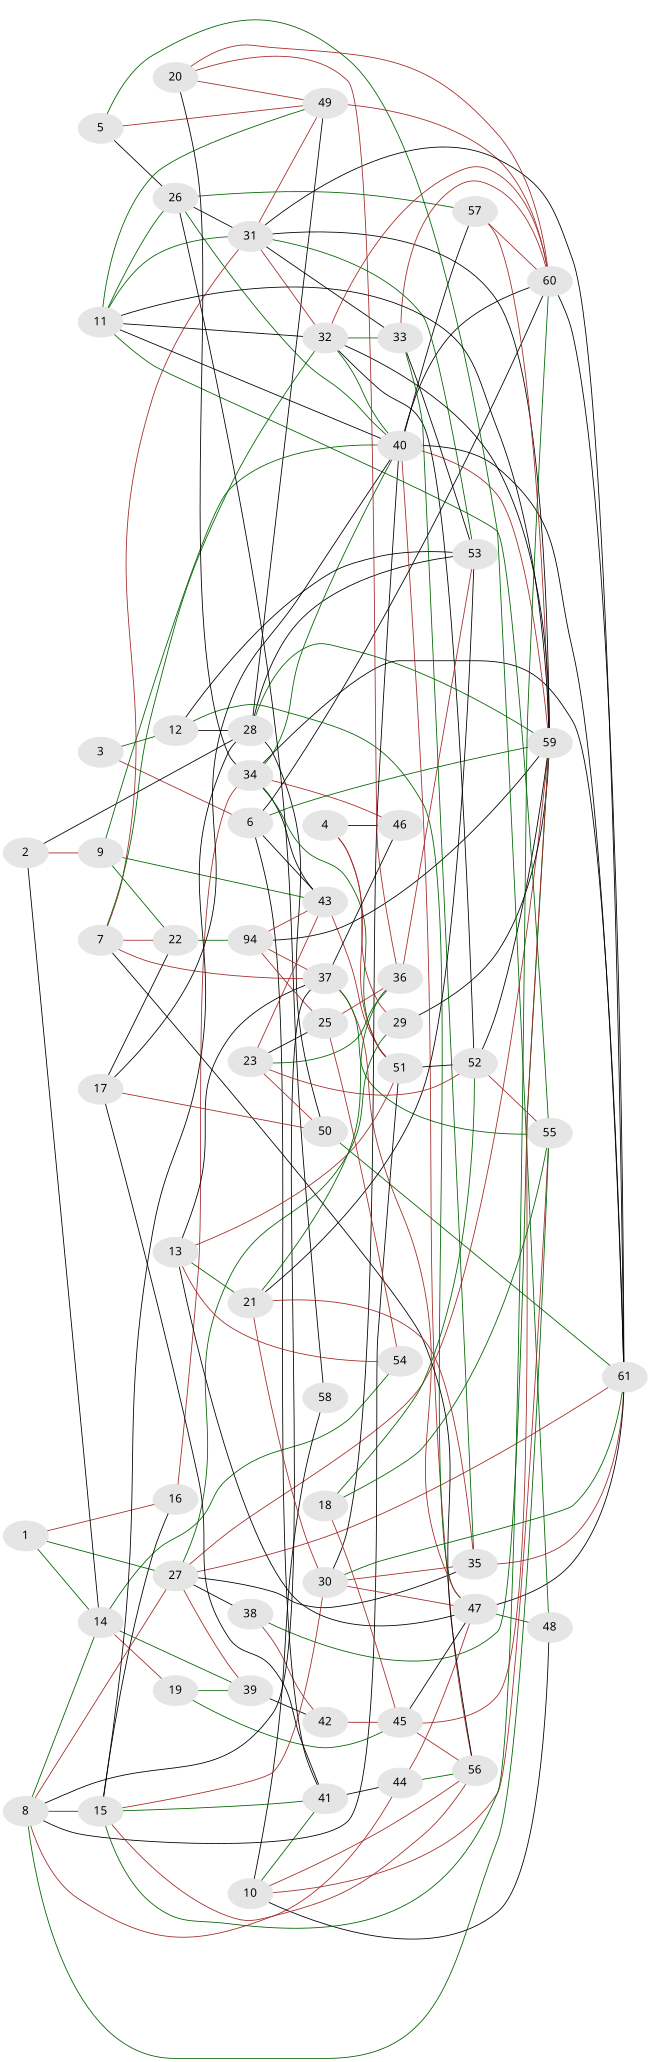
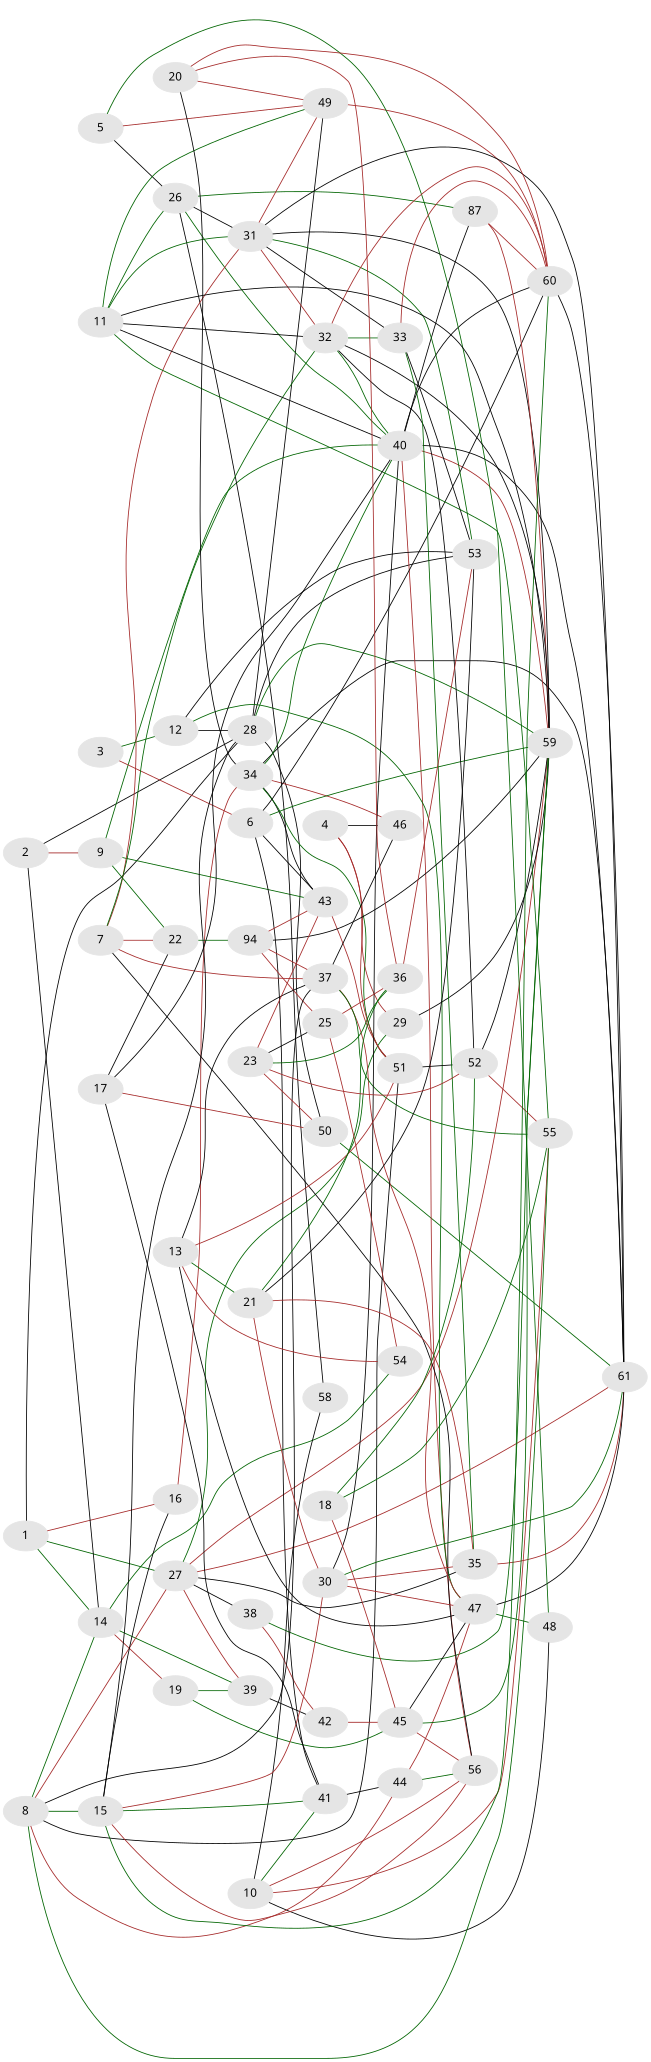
(475, 211) -> (475, 211)
none -> (42, 1099)
(527, 1320) -> (527, 1320)
